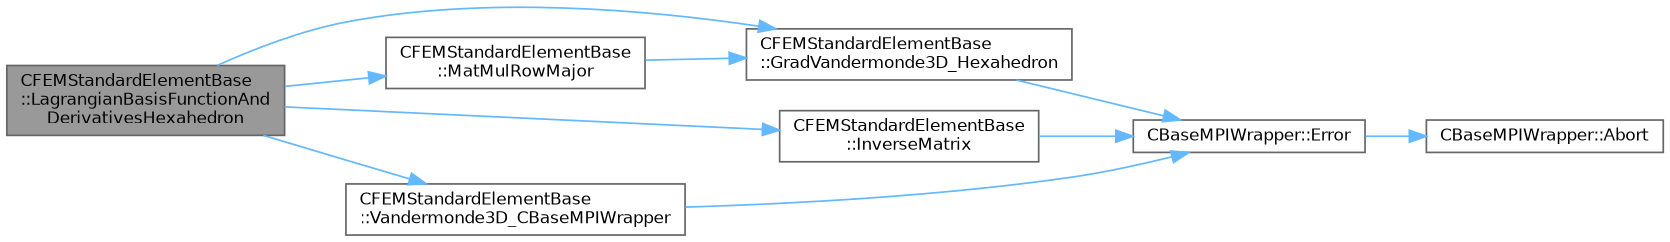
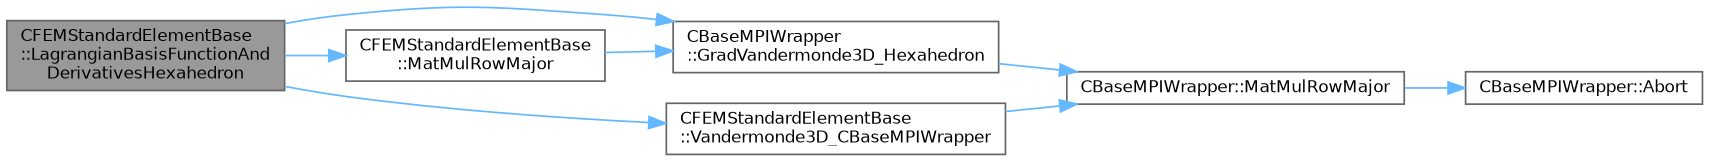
(909, 54) -> (836, 47)
(909, 136) -> none
(1249, 136) -> (1236, 88)
